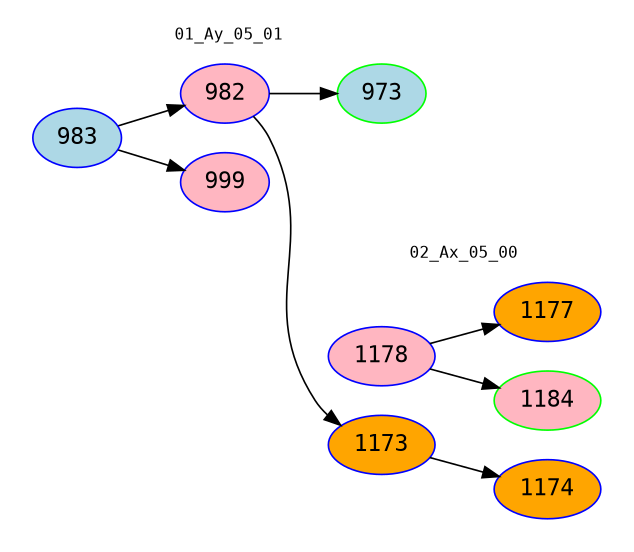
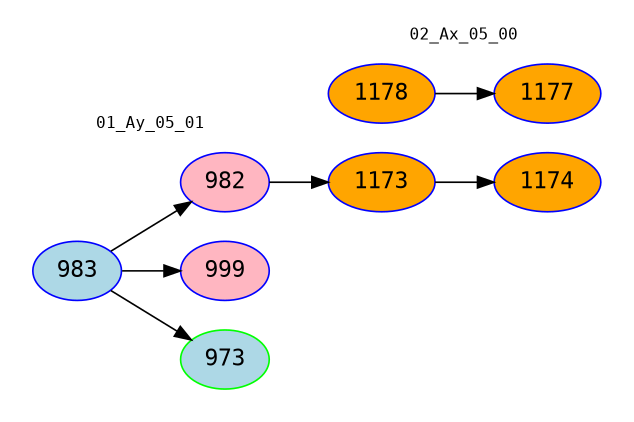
(295, 94) -> (144, 311)
(382, 356) -> (382, 94)
(547, 401) -> none
